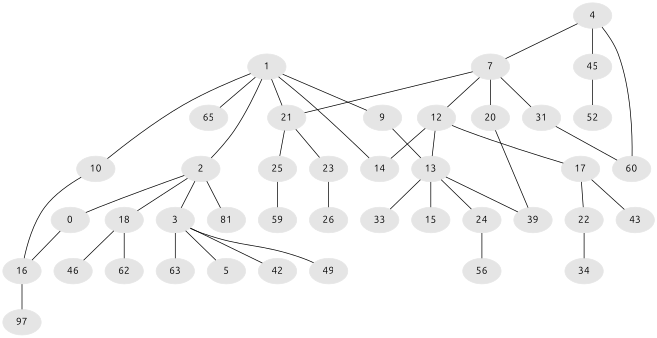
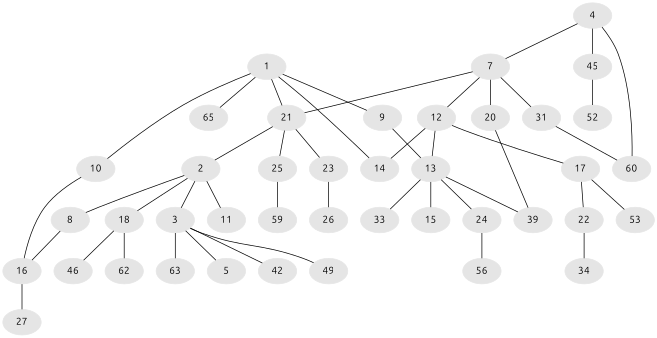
(240, 121) -> (244, 143)
(70, 220) -> (70, 220)
(226, 220) -> (226, 220)
(635, 220) -> (635, 220)
(22, 322) -> (22, 322)
